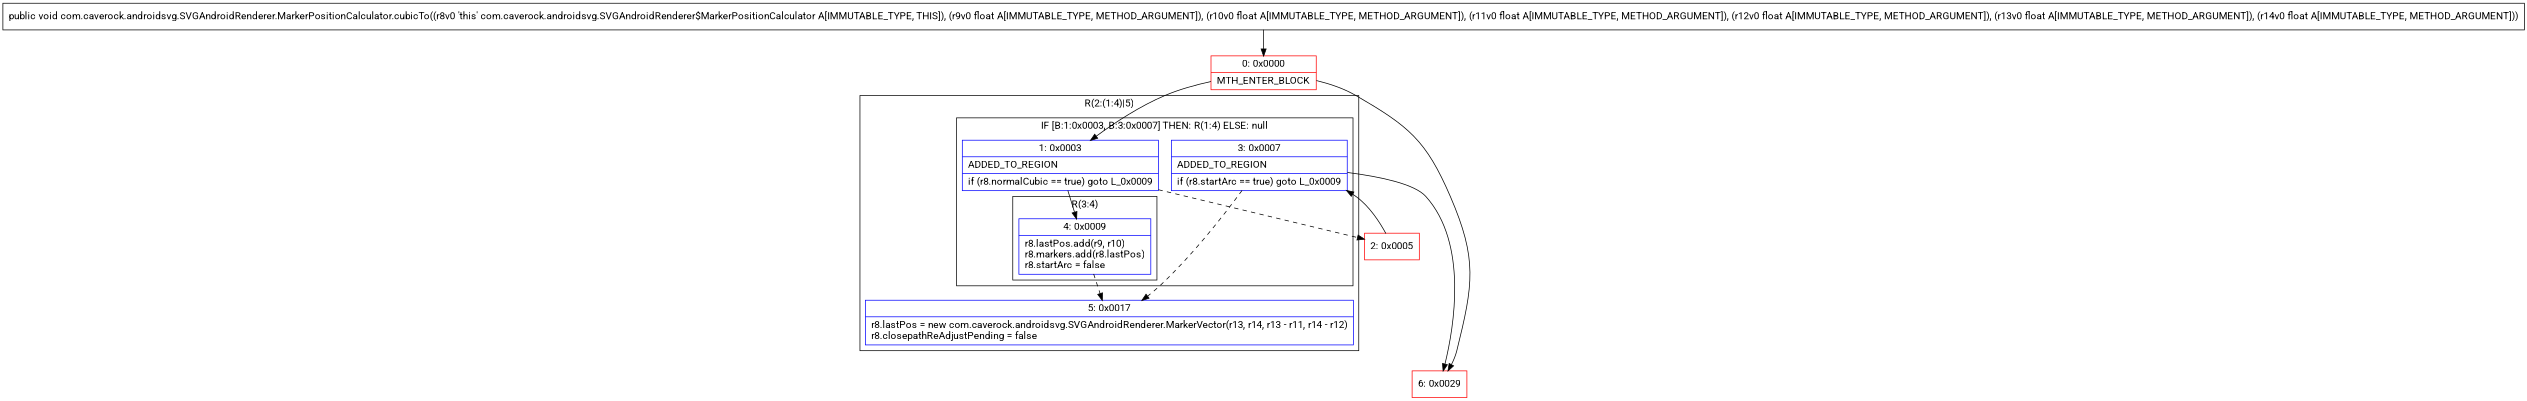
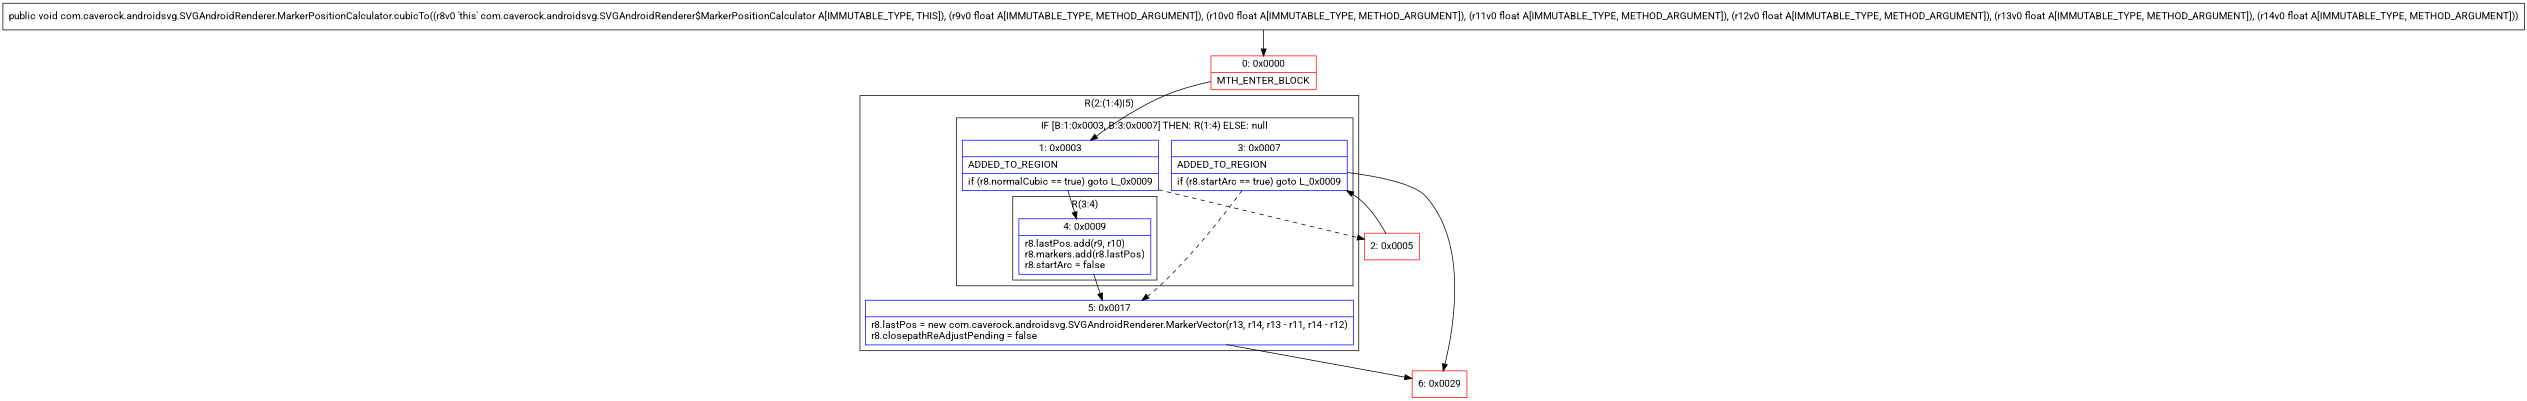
(1448, 192) -> (1315, 361)
(1097, 284) -> (1097, 284)
